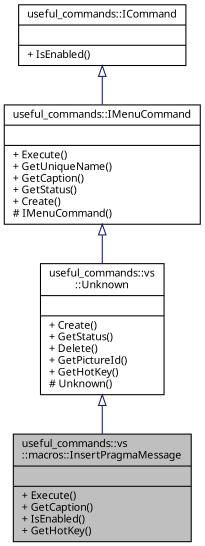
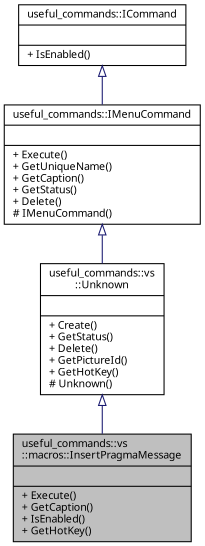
(37, 202) -> (37, 202)
